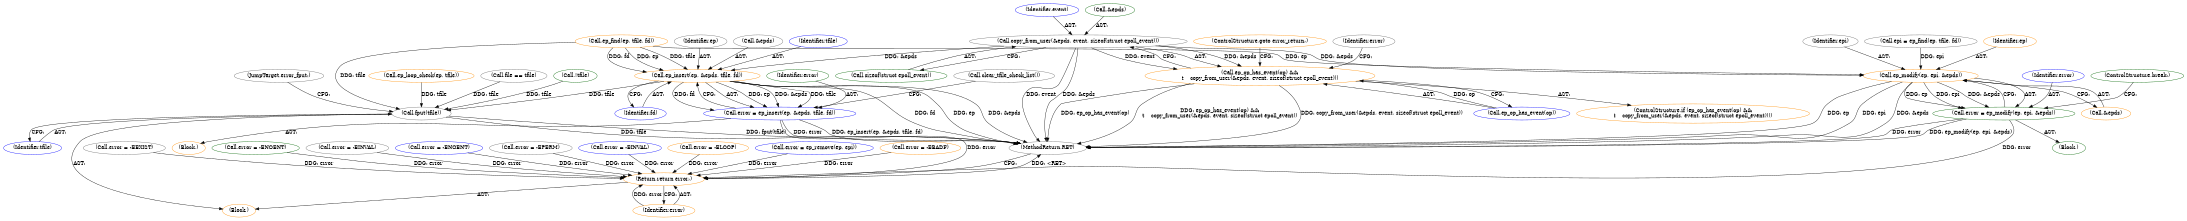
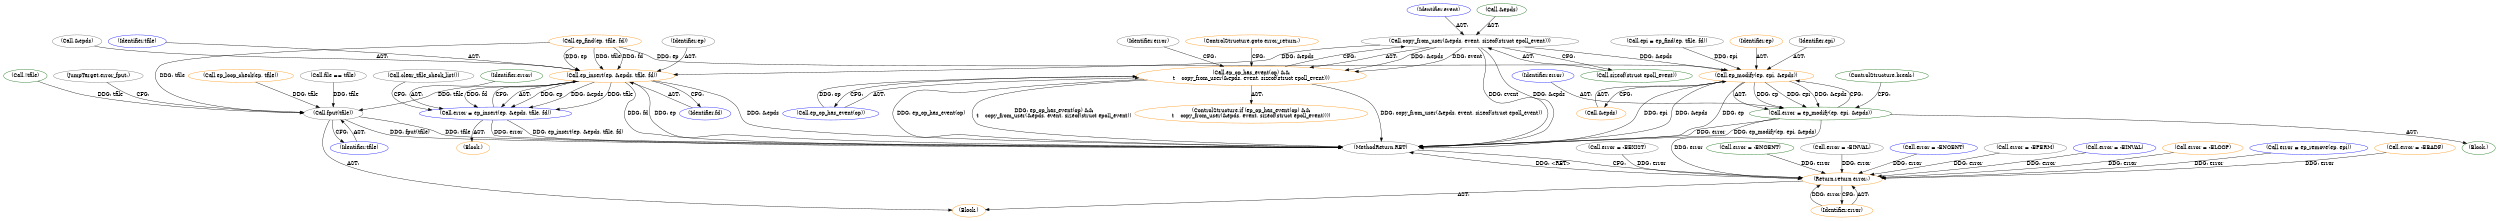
(941, 163) -> none
